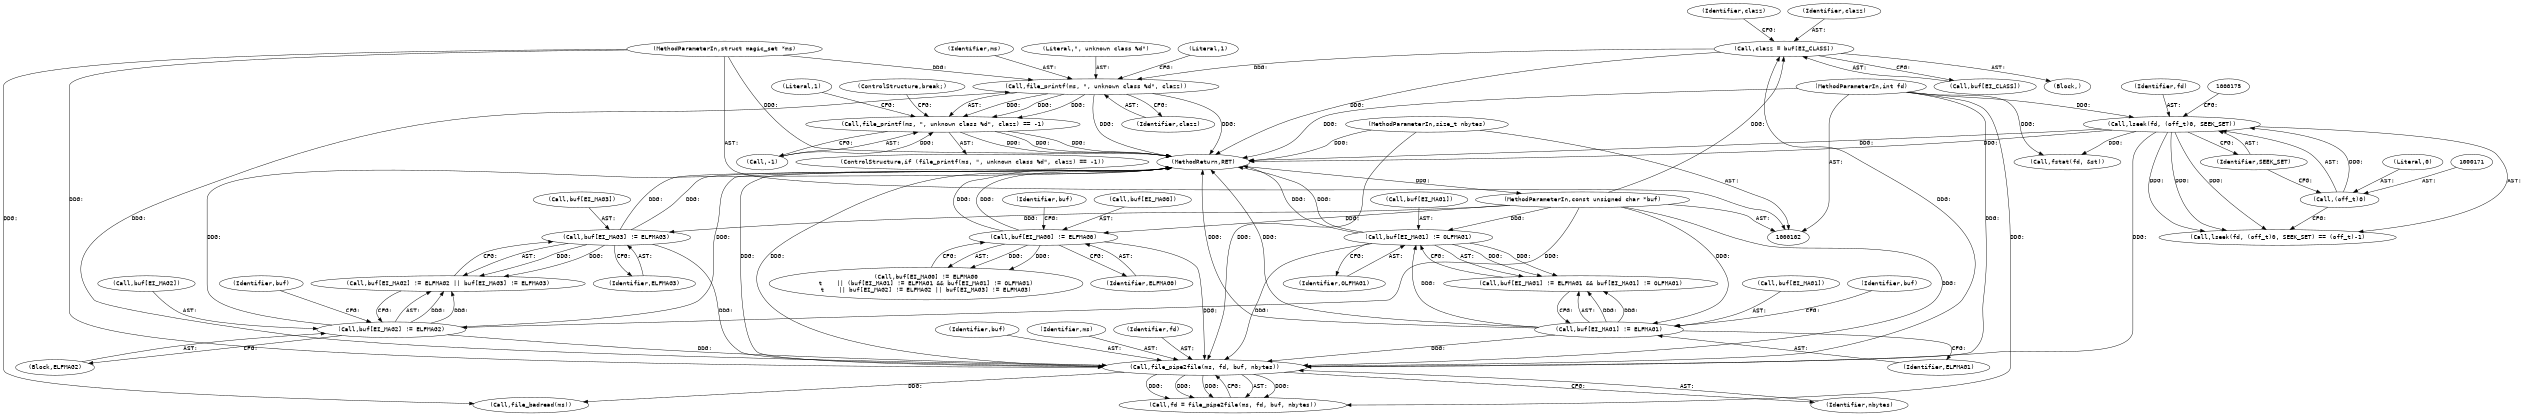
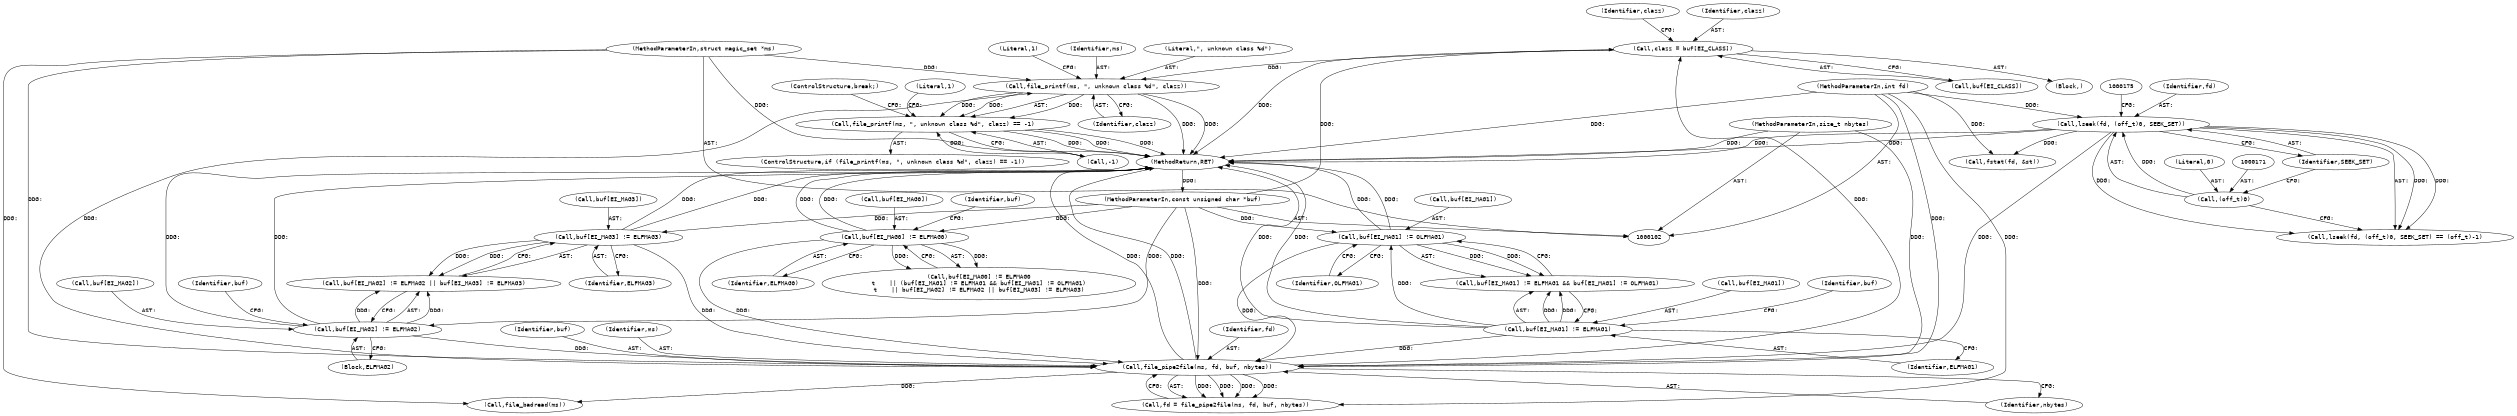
(1398, 256) -> (1351, 256)
(1717, 261) -> none
